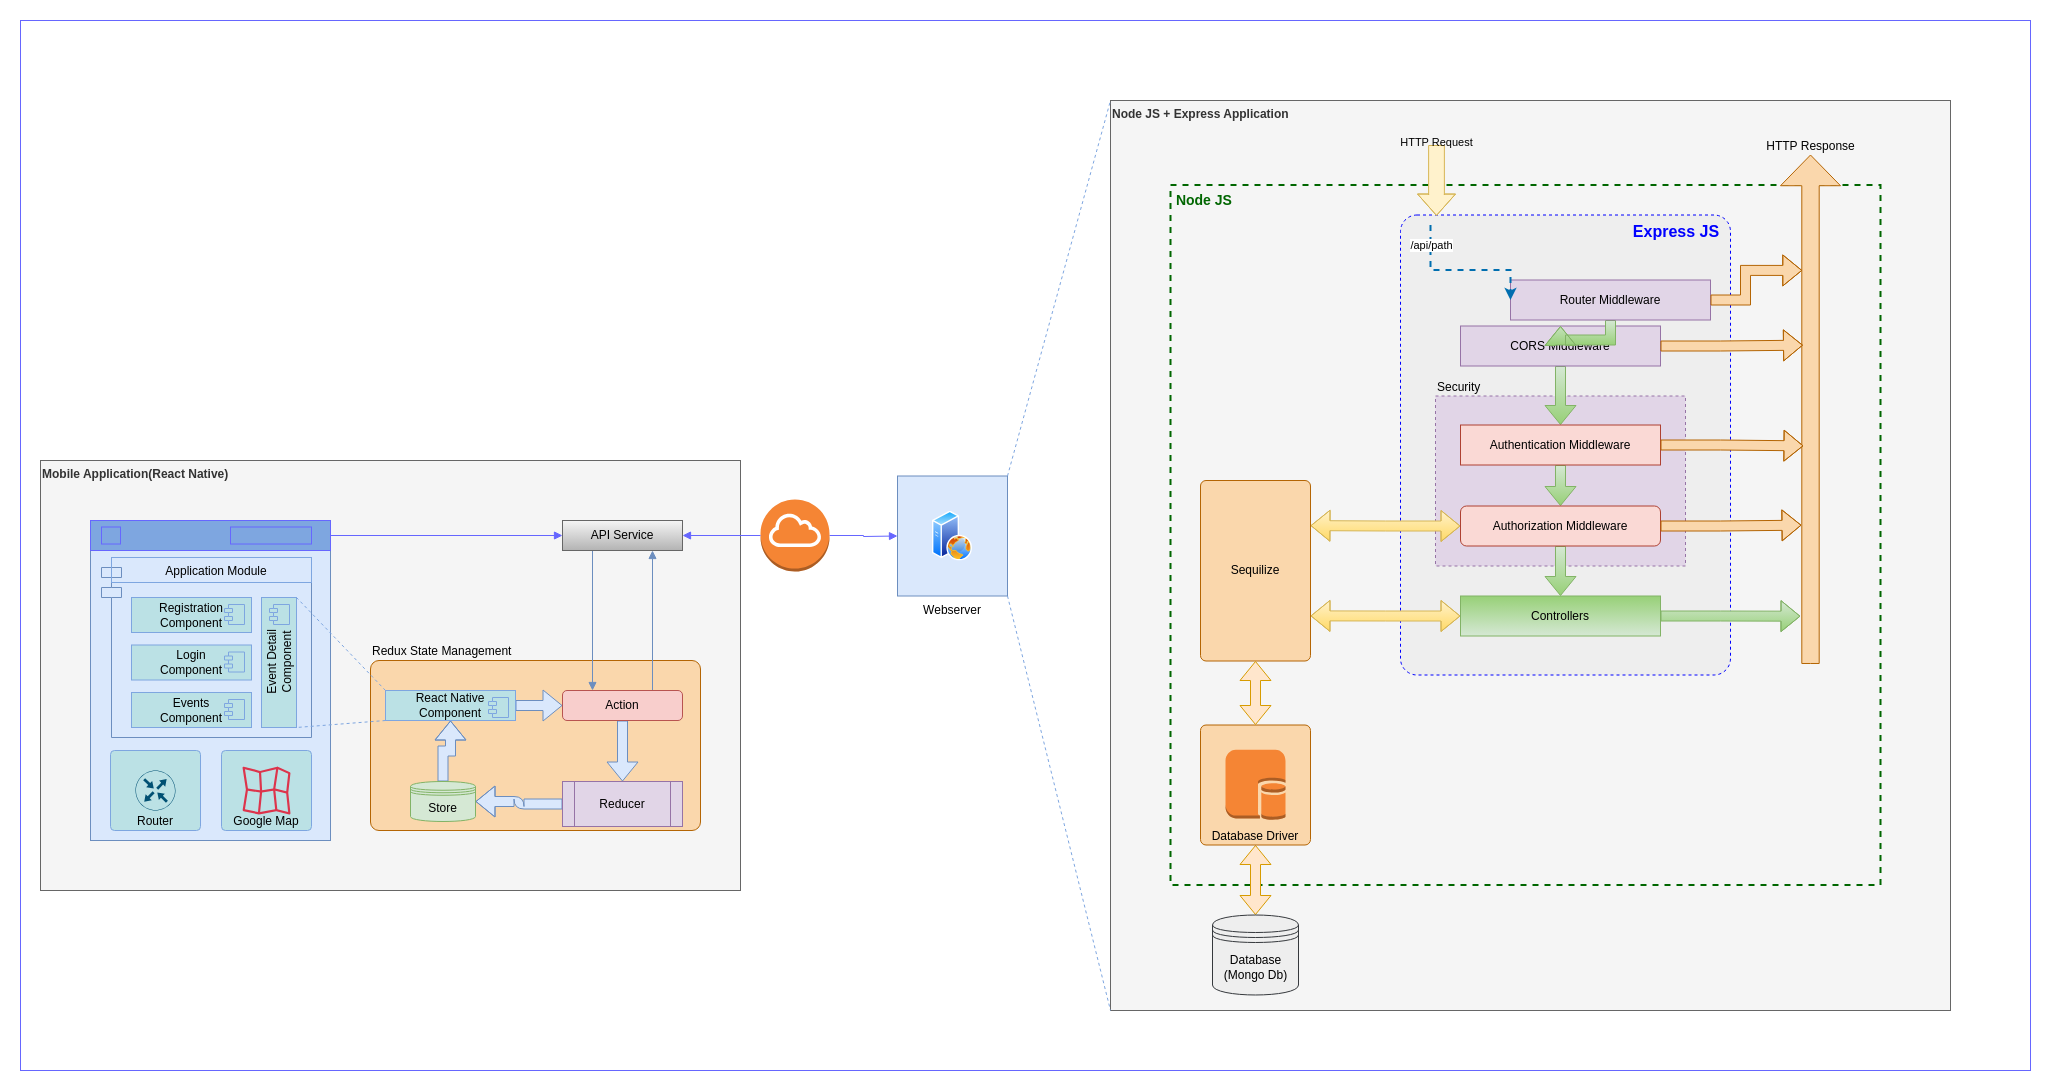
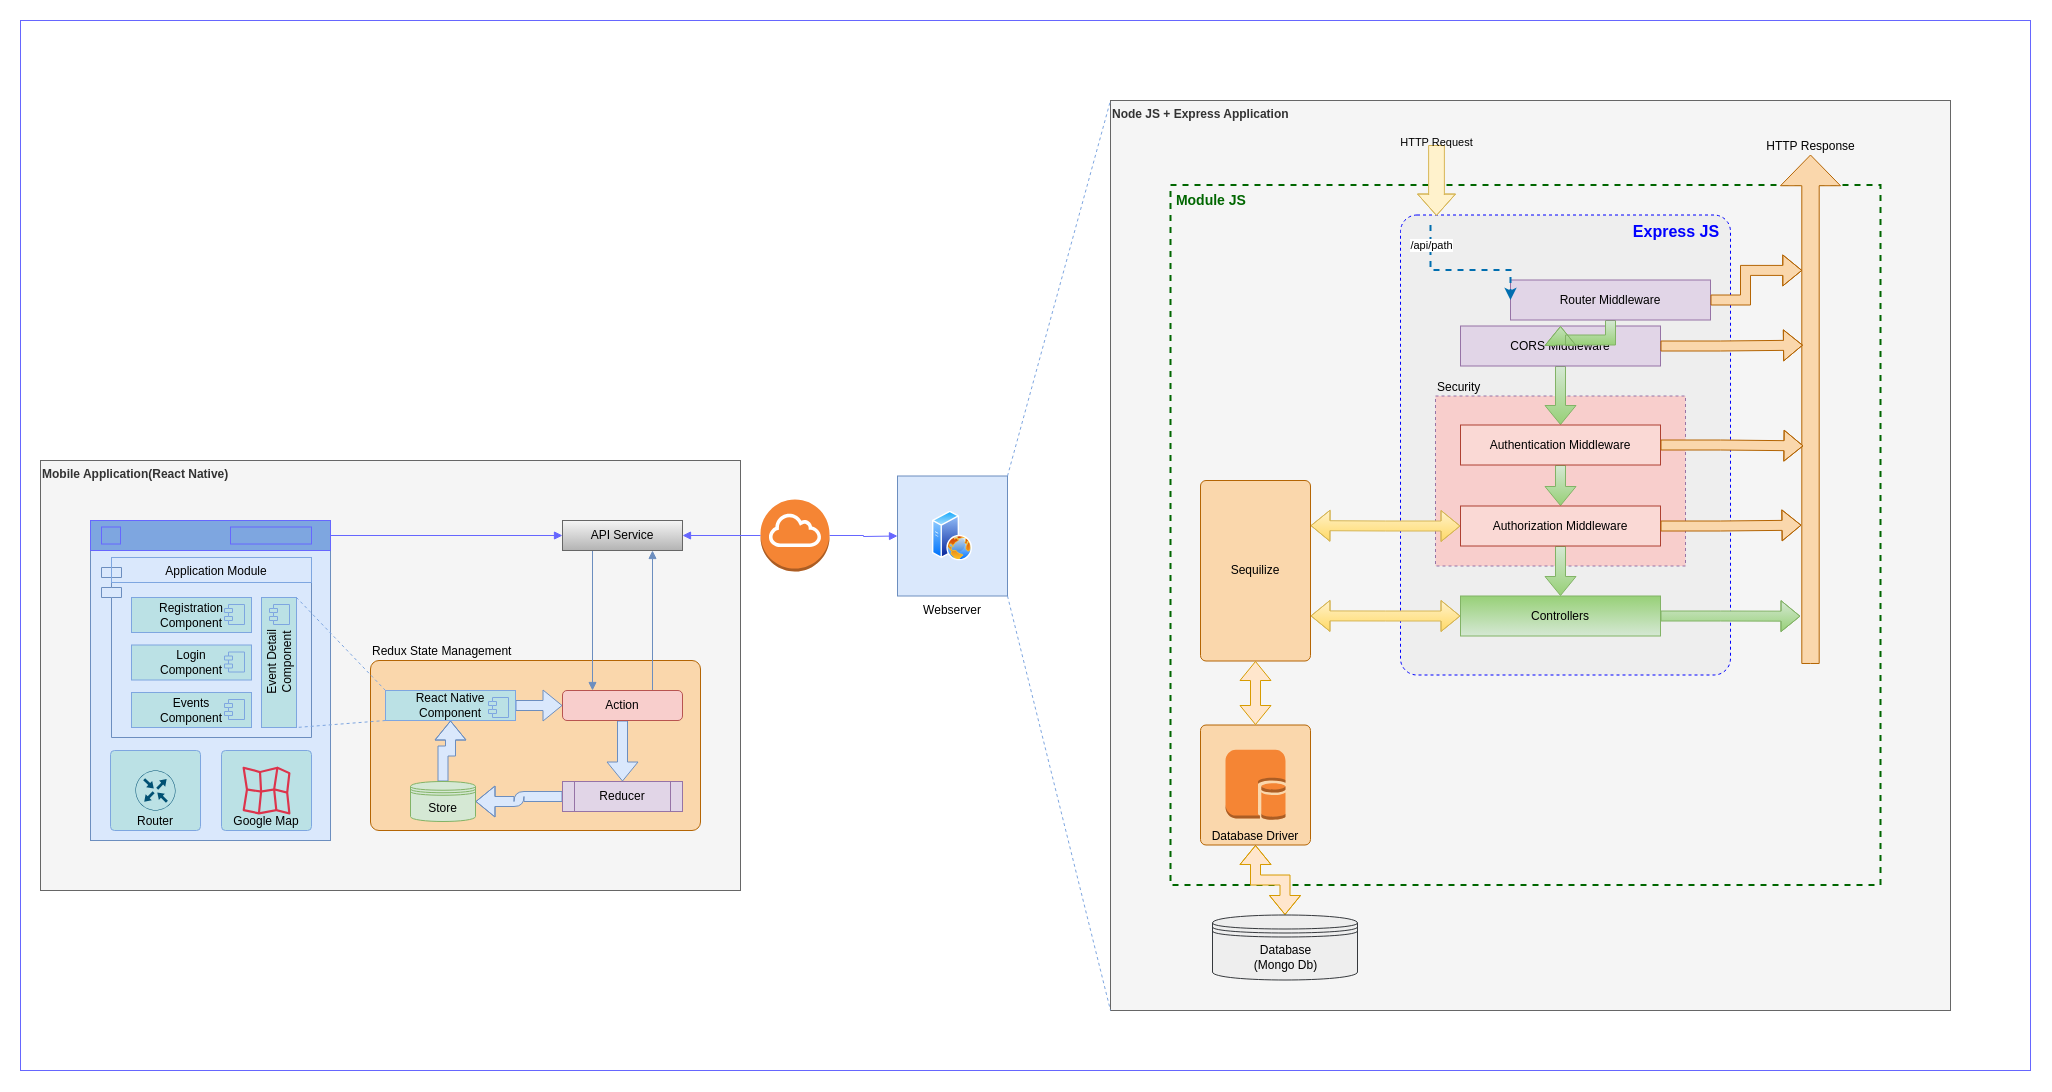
(1198, 201) -> (1204, 201)
(1561, 481) -> (1561, 481)
(1561, 526) -> (1561, 526)
(623, 804) -> (623, 797)
(1256, 955) -> (1285, 948)
